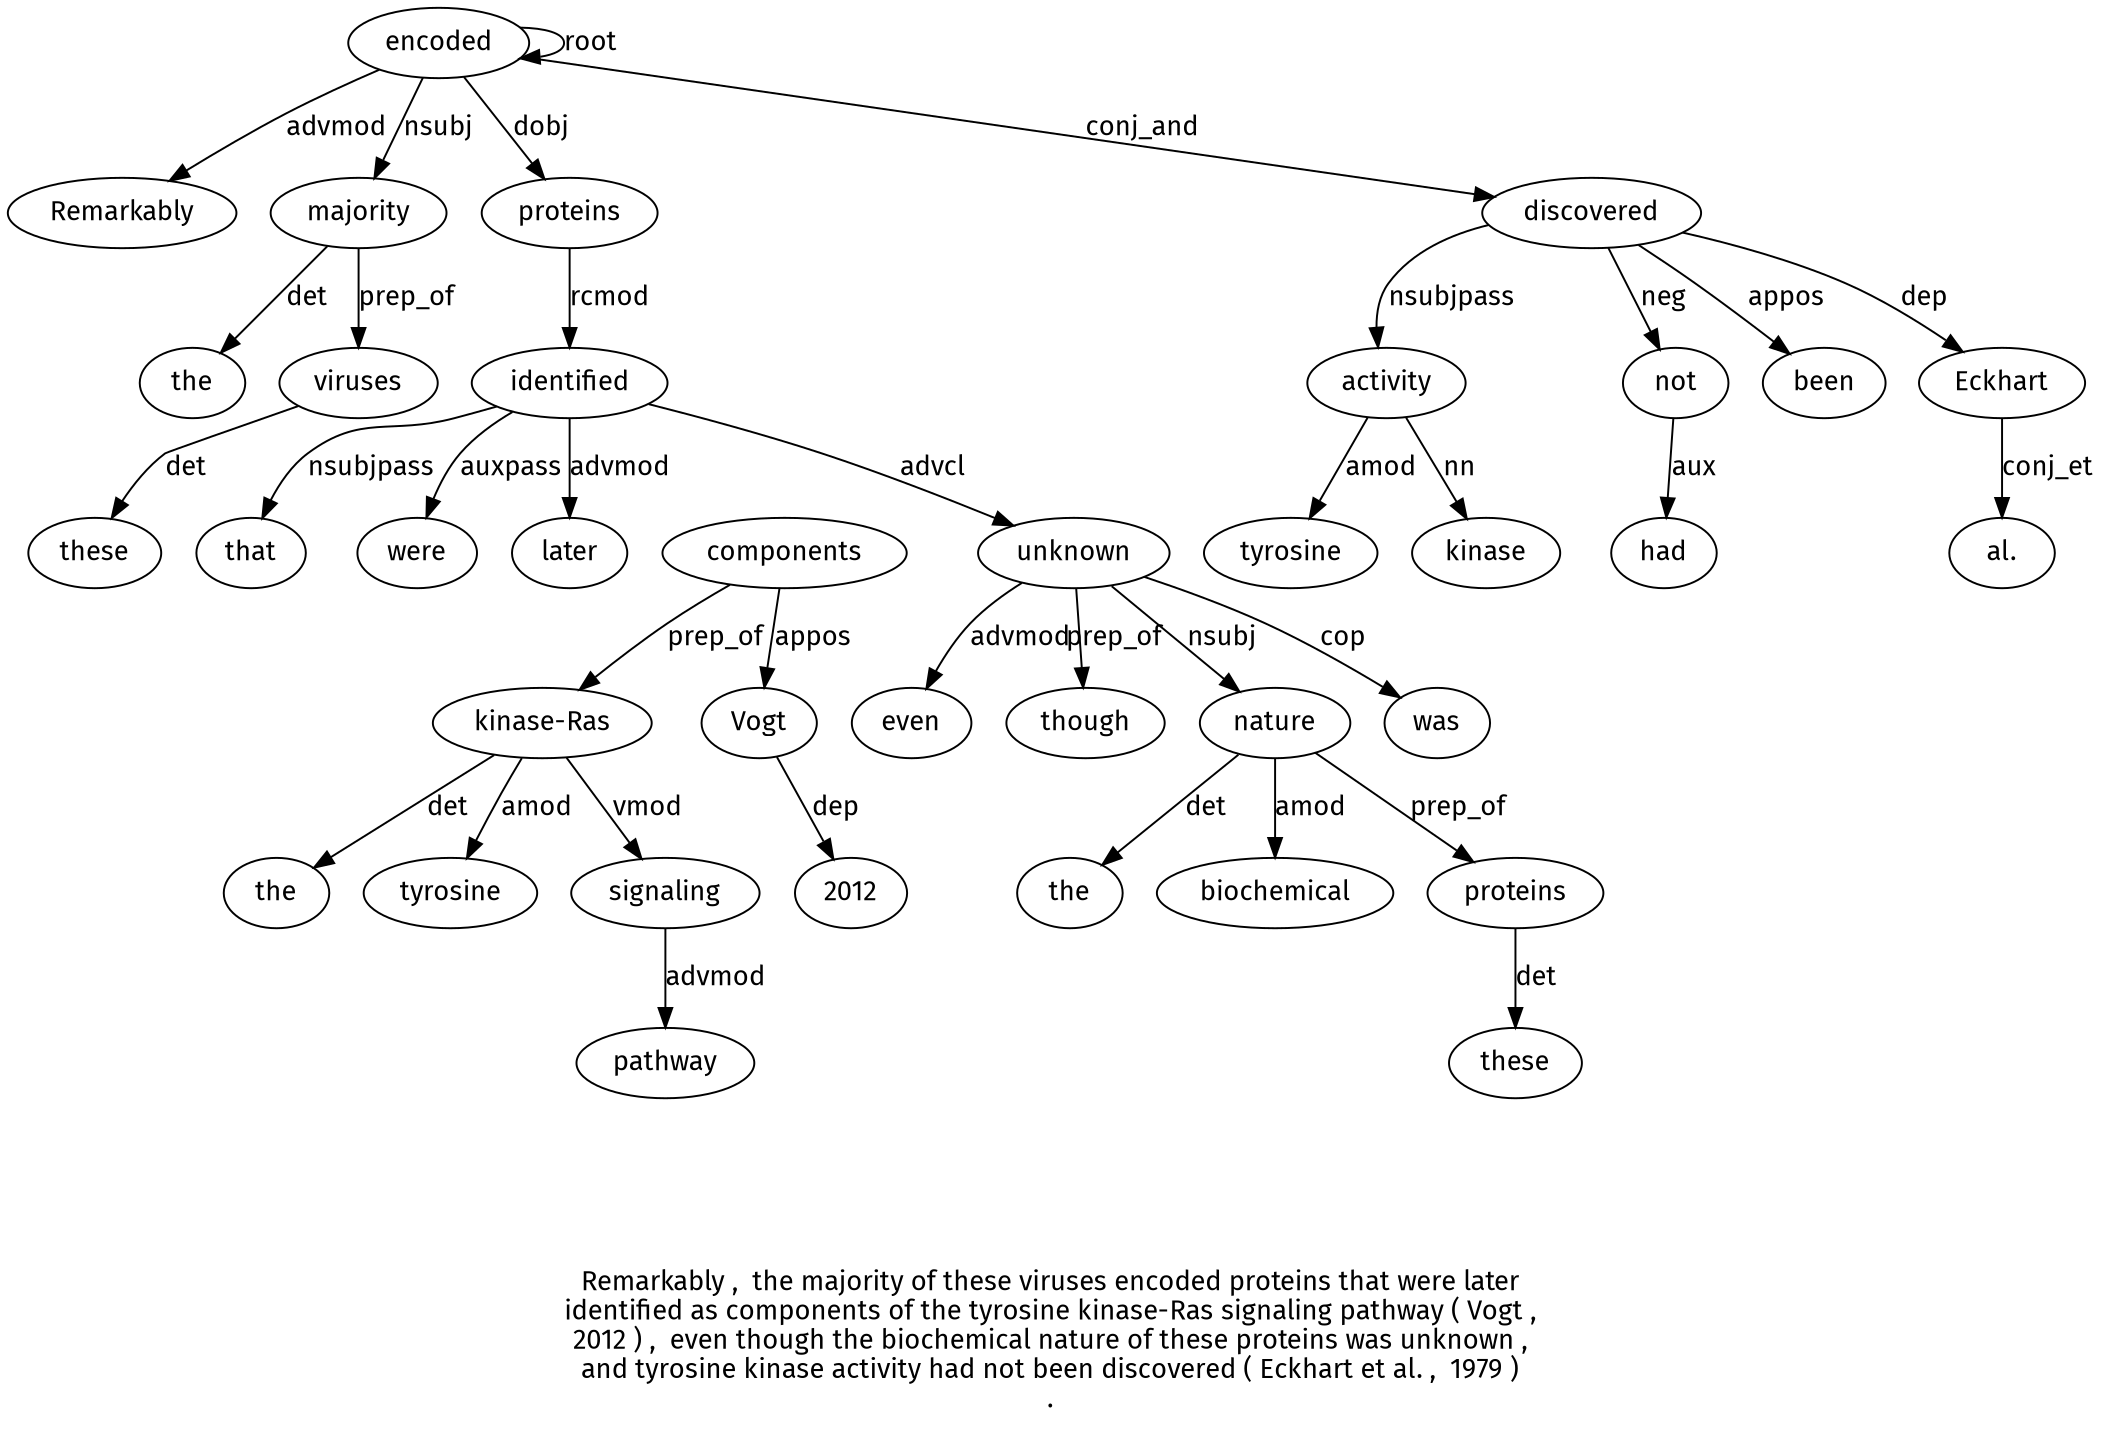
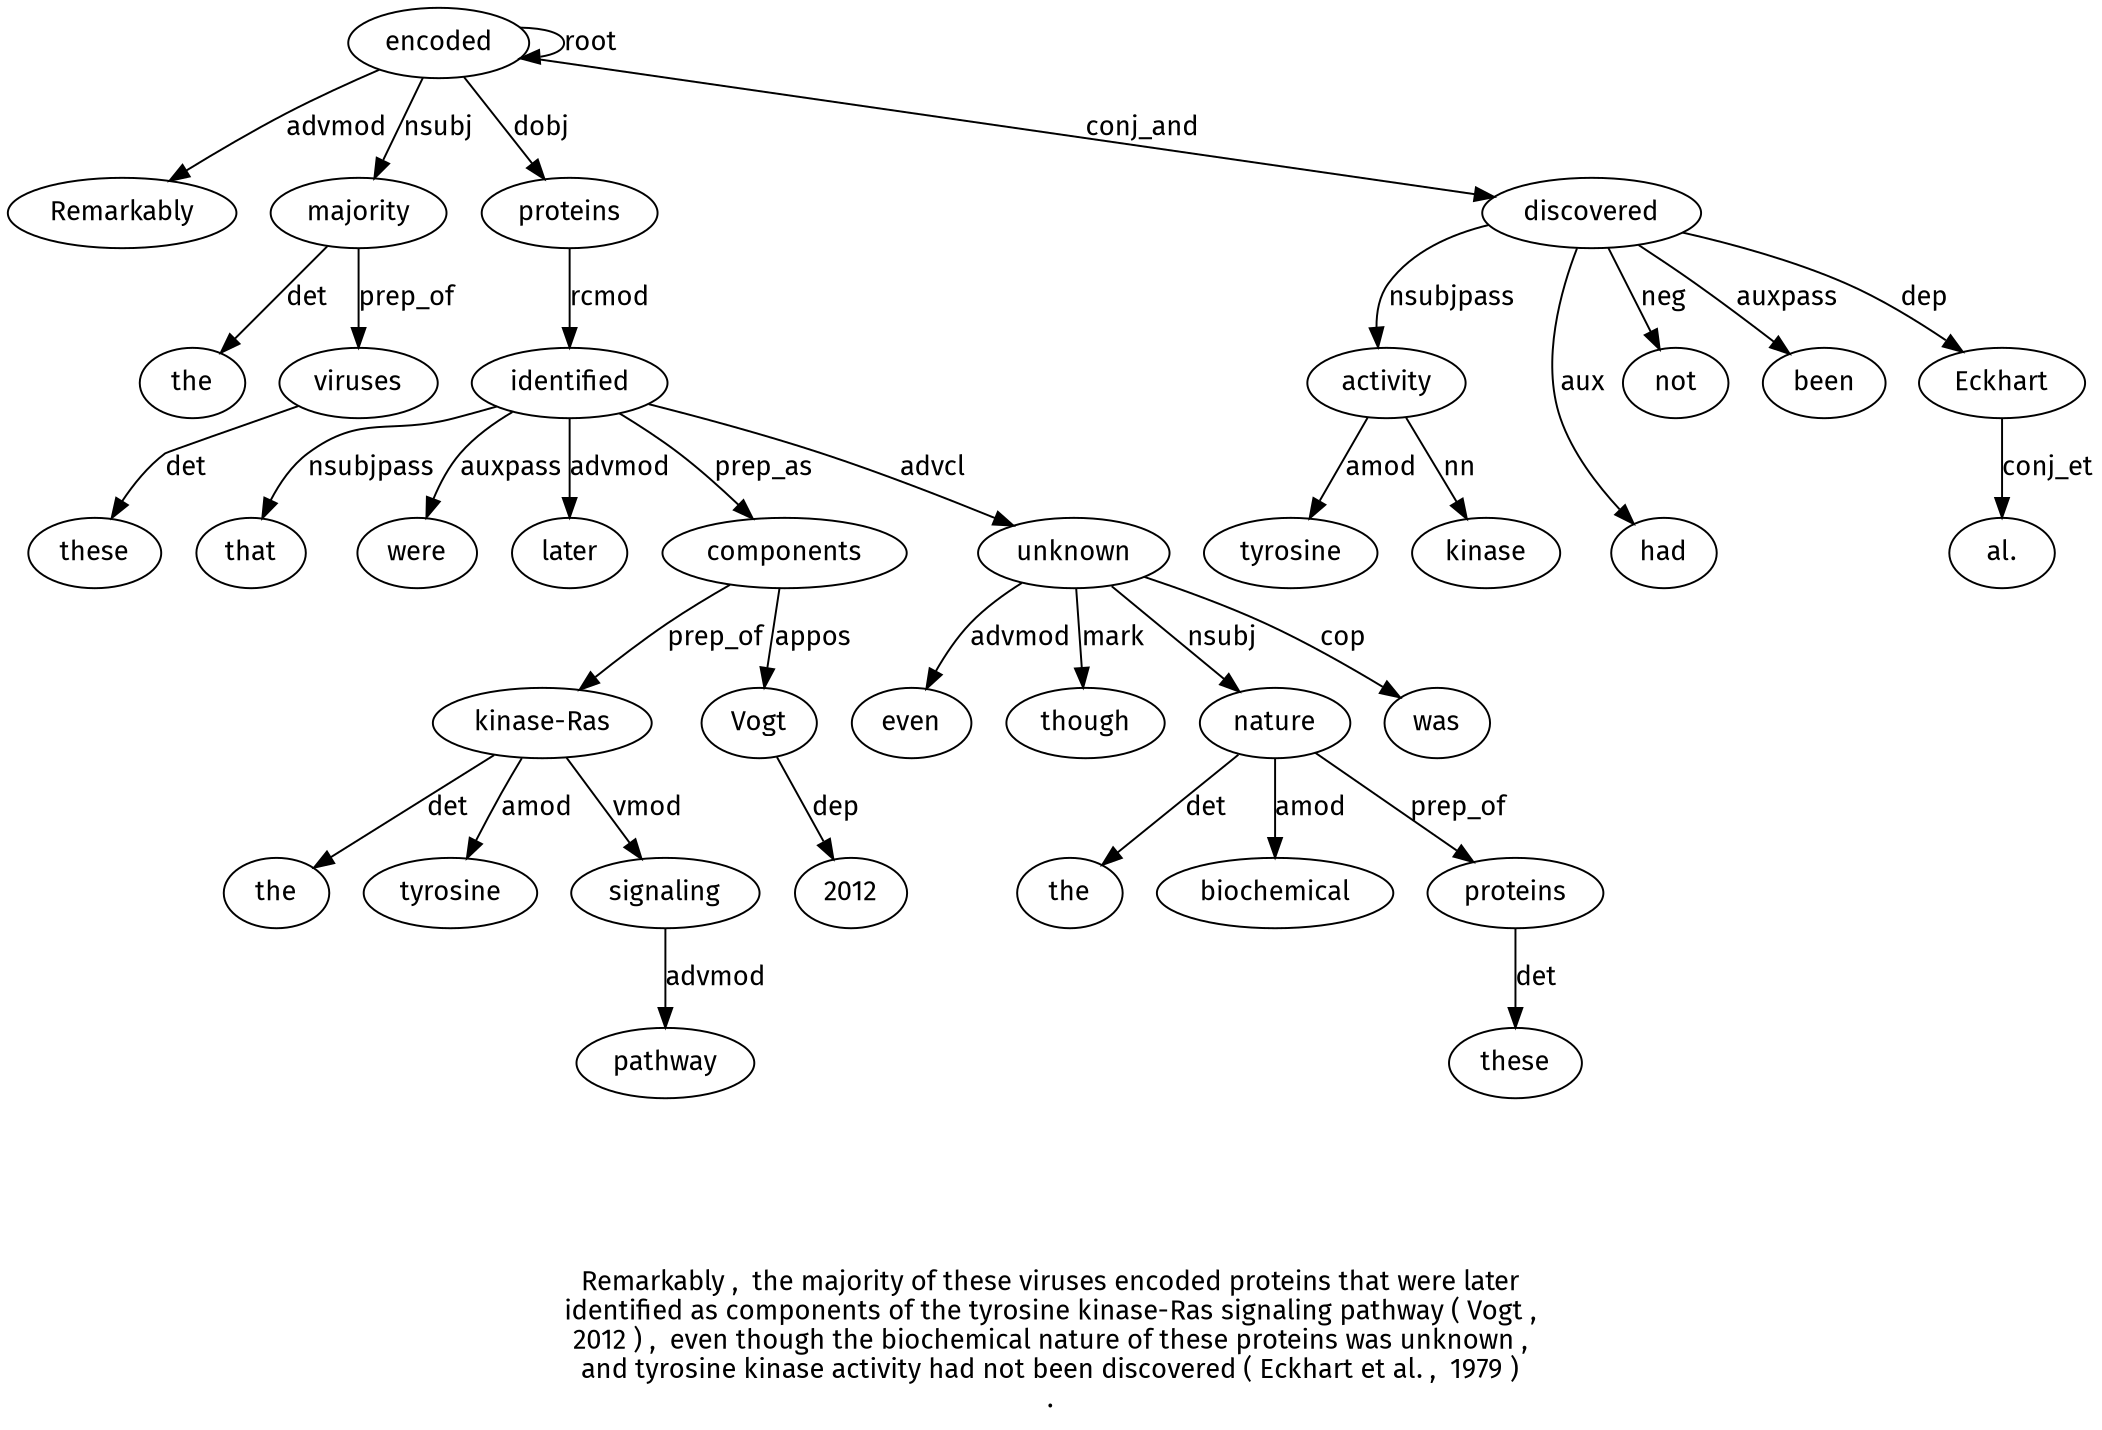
(1787, 298) -> (1787, 298)
none -> (682, 455)
(1671, 458) -> (1554, 387)
(1114, 638) -> (1114, 638)
